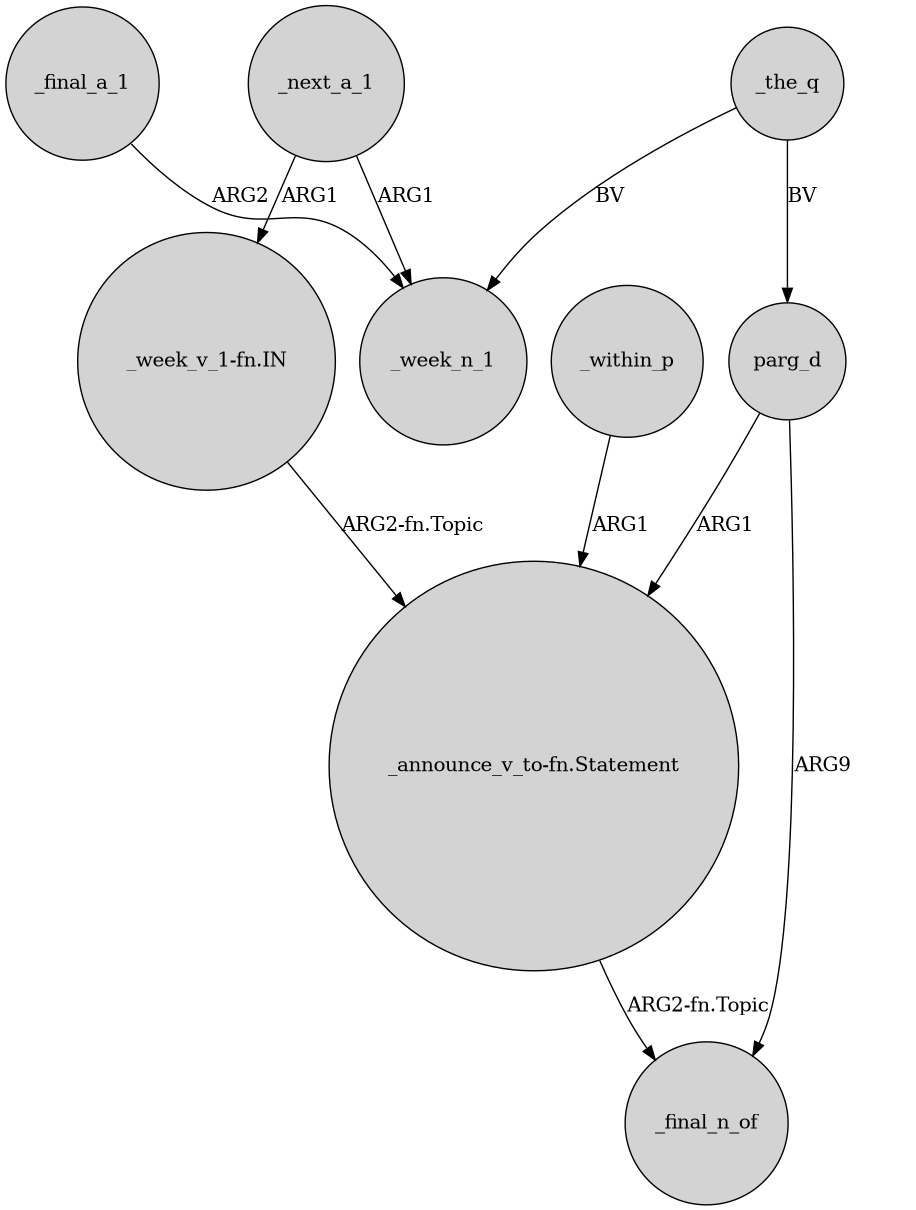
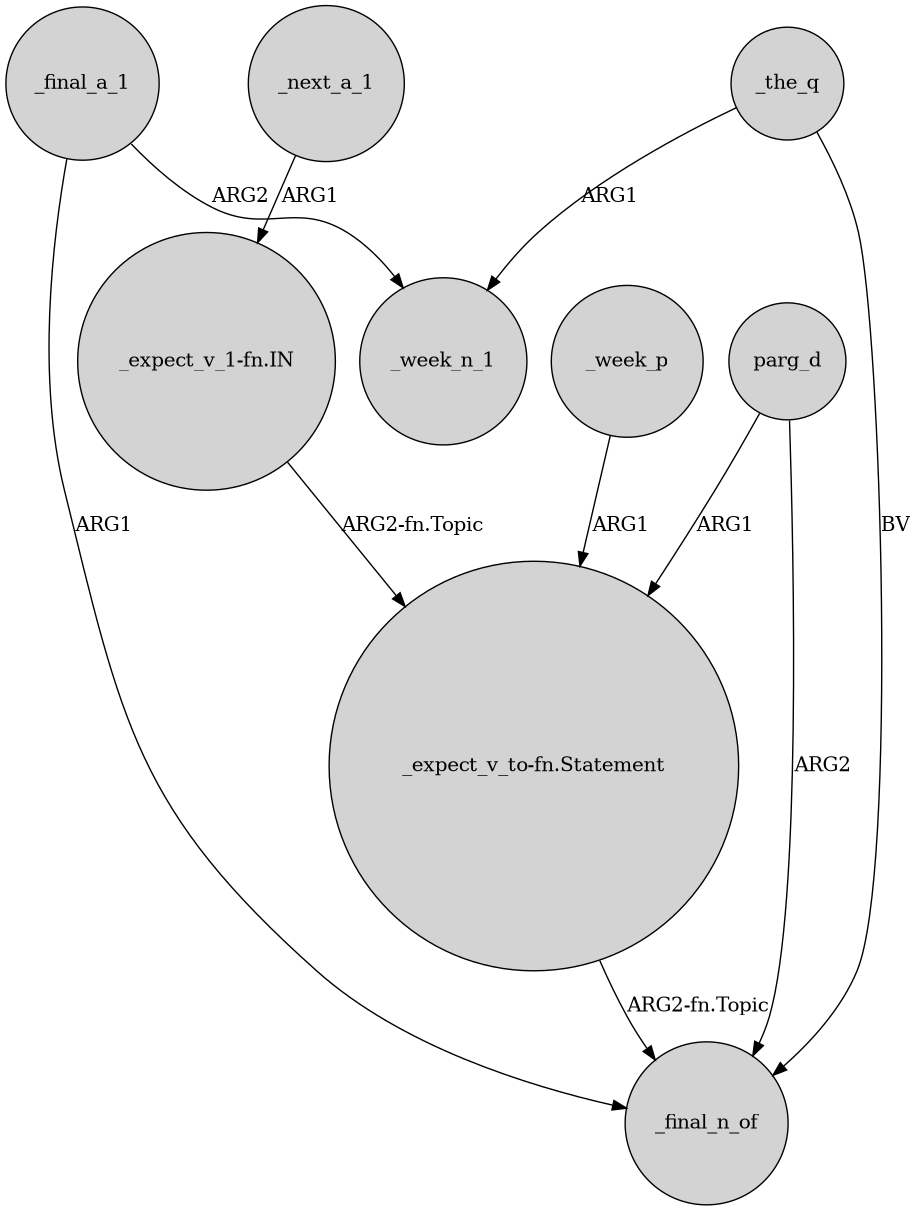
(610, 197) -> (610, 197)
(381, 213) -> none
(787, 214) -> (881, 608)
(207, 361) -> (207, 361)
(627, 361) -> (627, 361)
none -> (143, 754)
(534, 766) -> (534, 766)
(823, 766) -> (823, 766)
